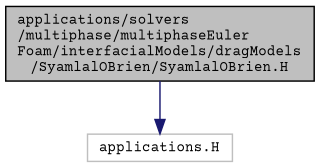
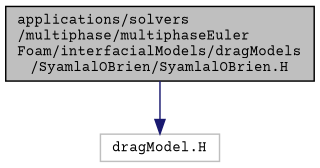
(160, 148) -> (160, 148)
